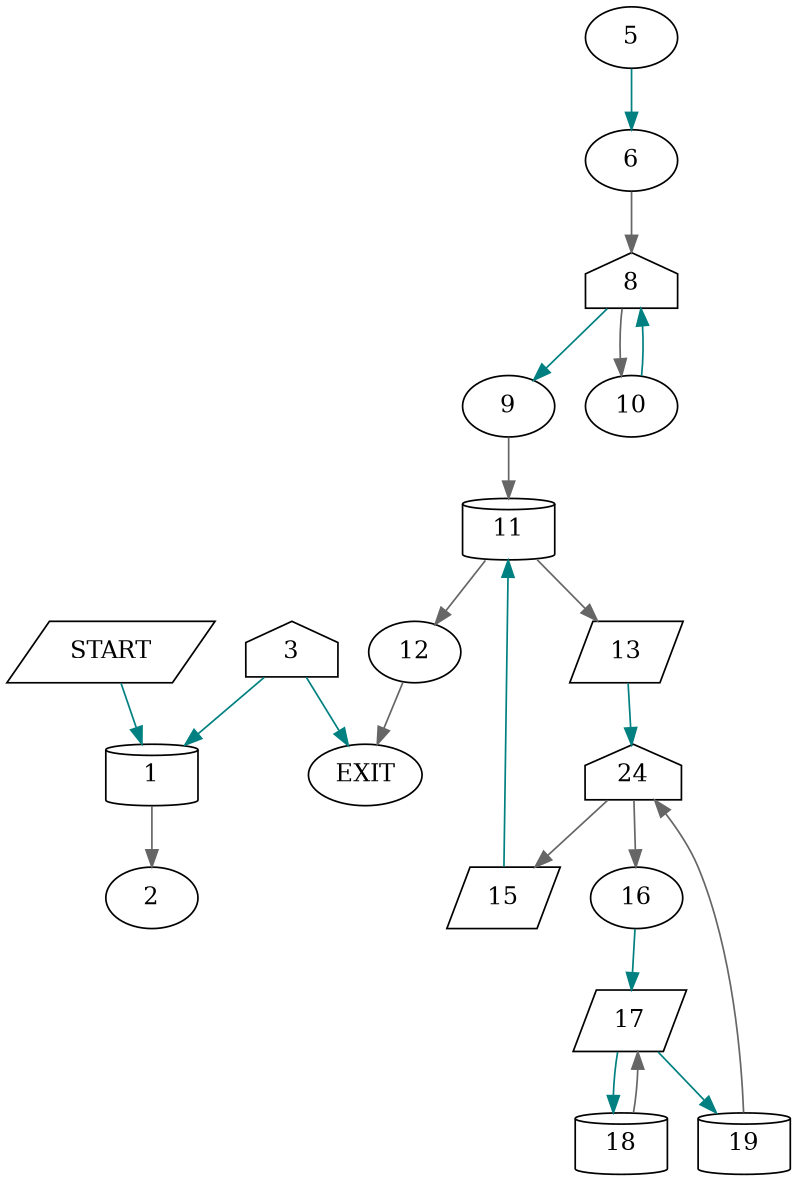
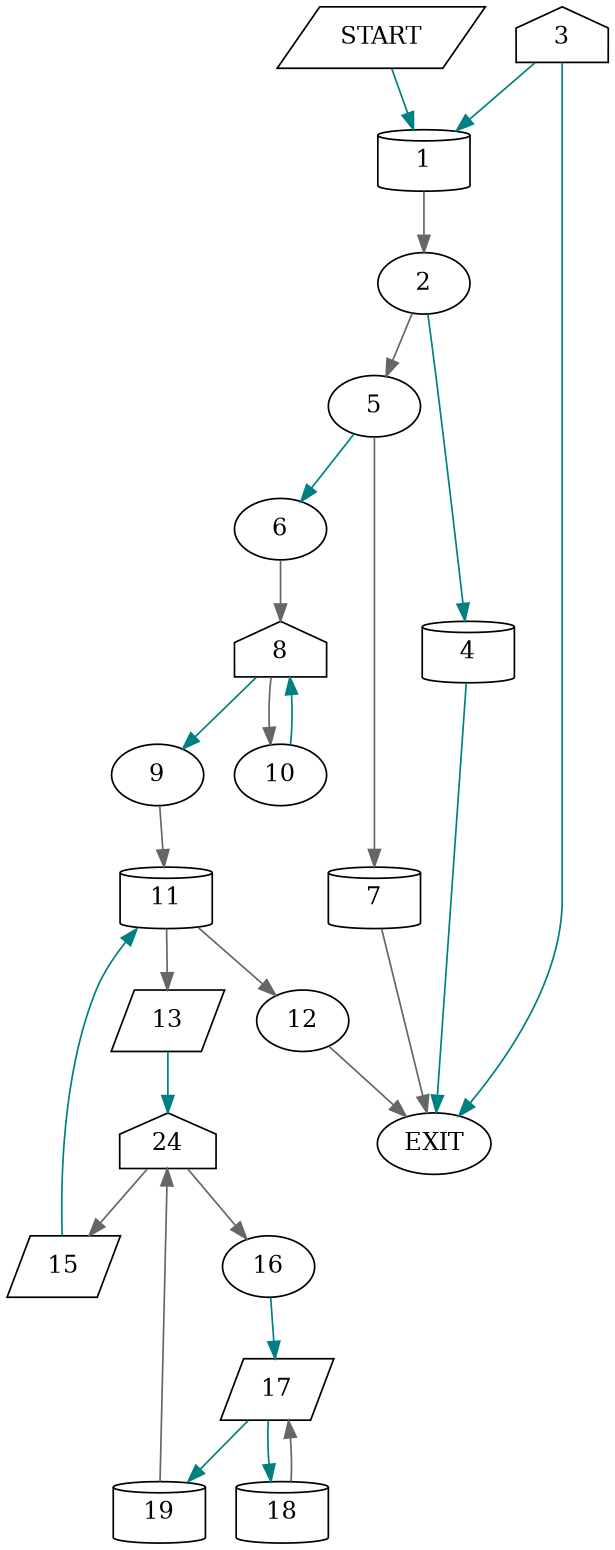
none -> (402, 337)
none -> (468, 652)
none -> (374, 898)
